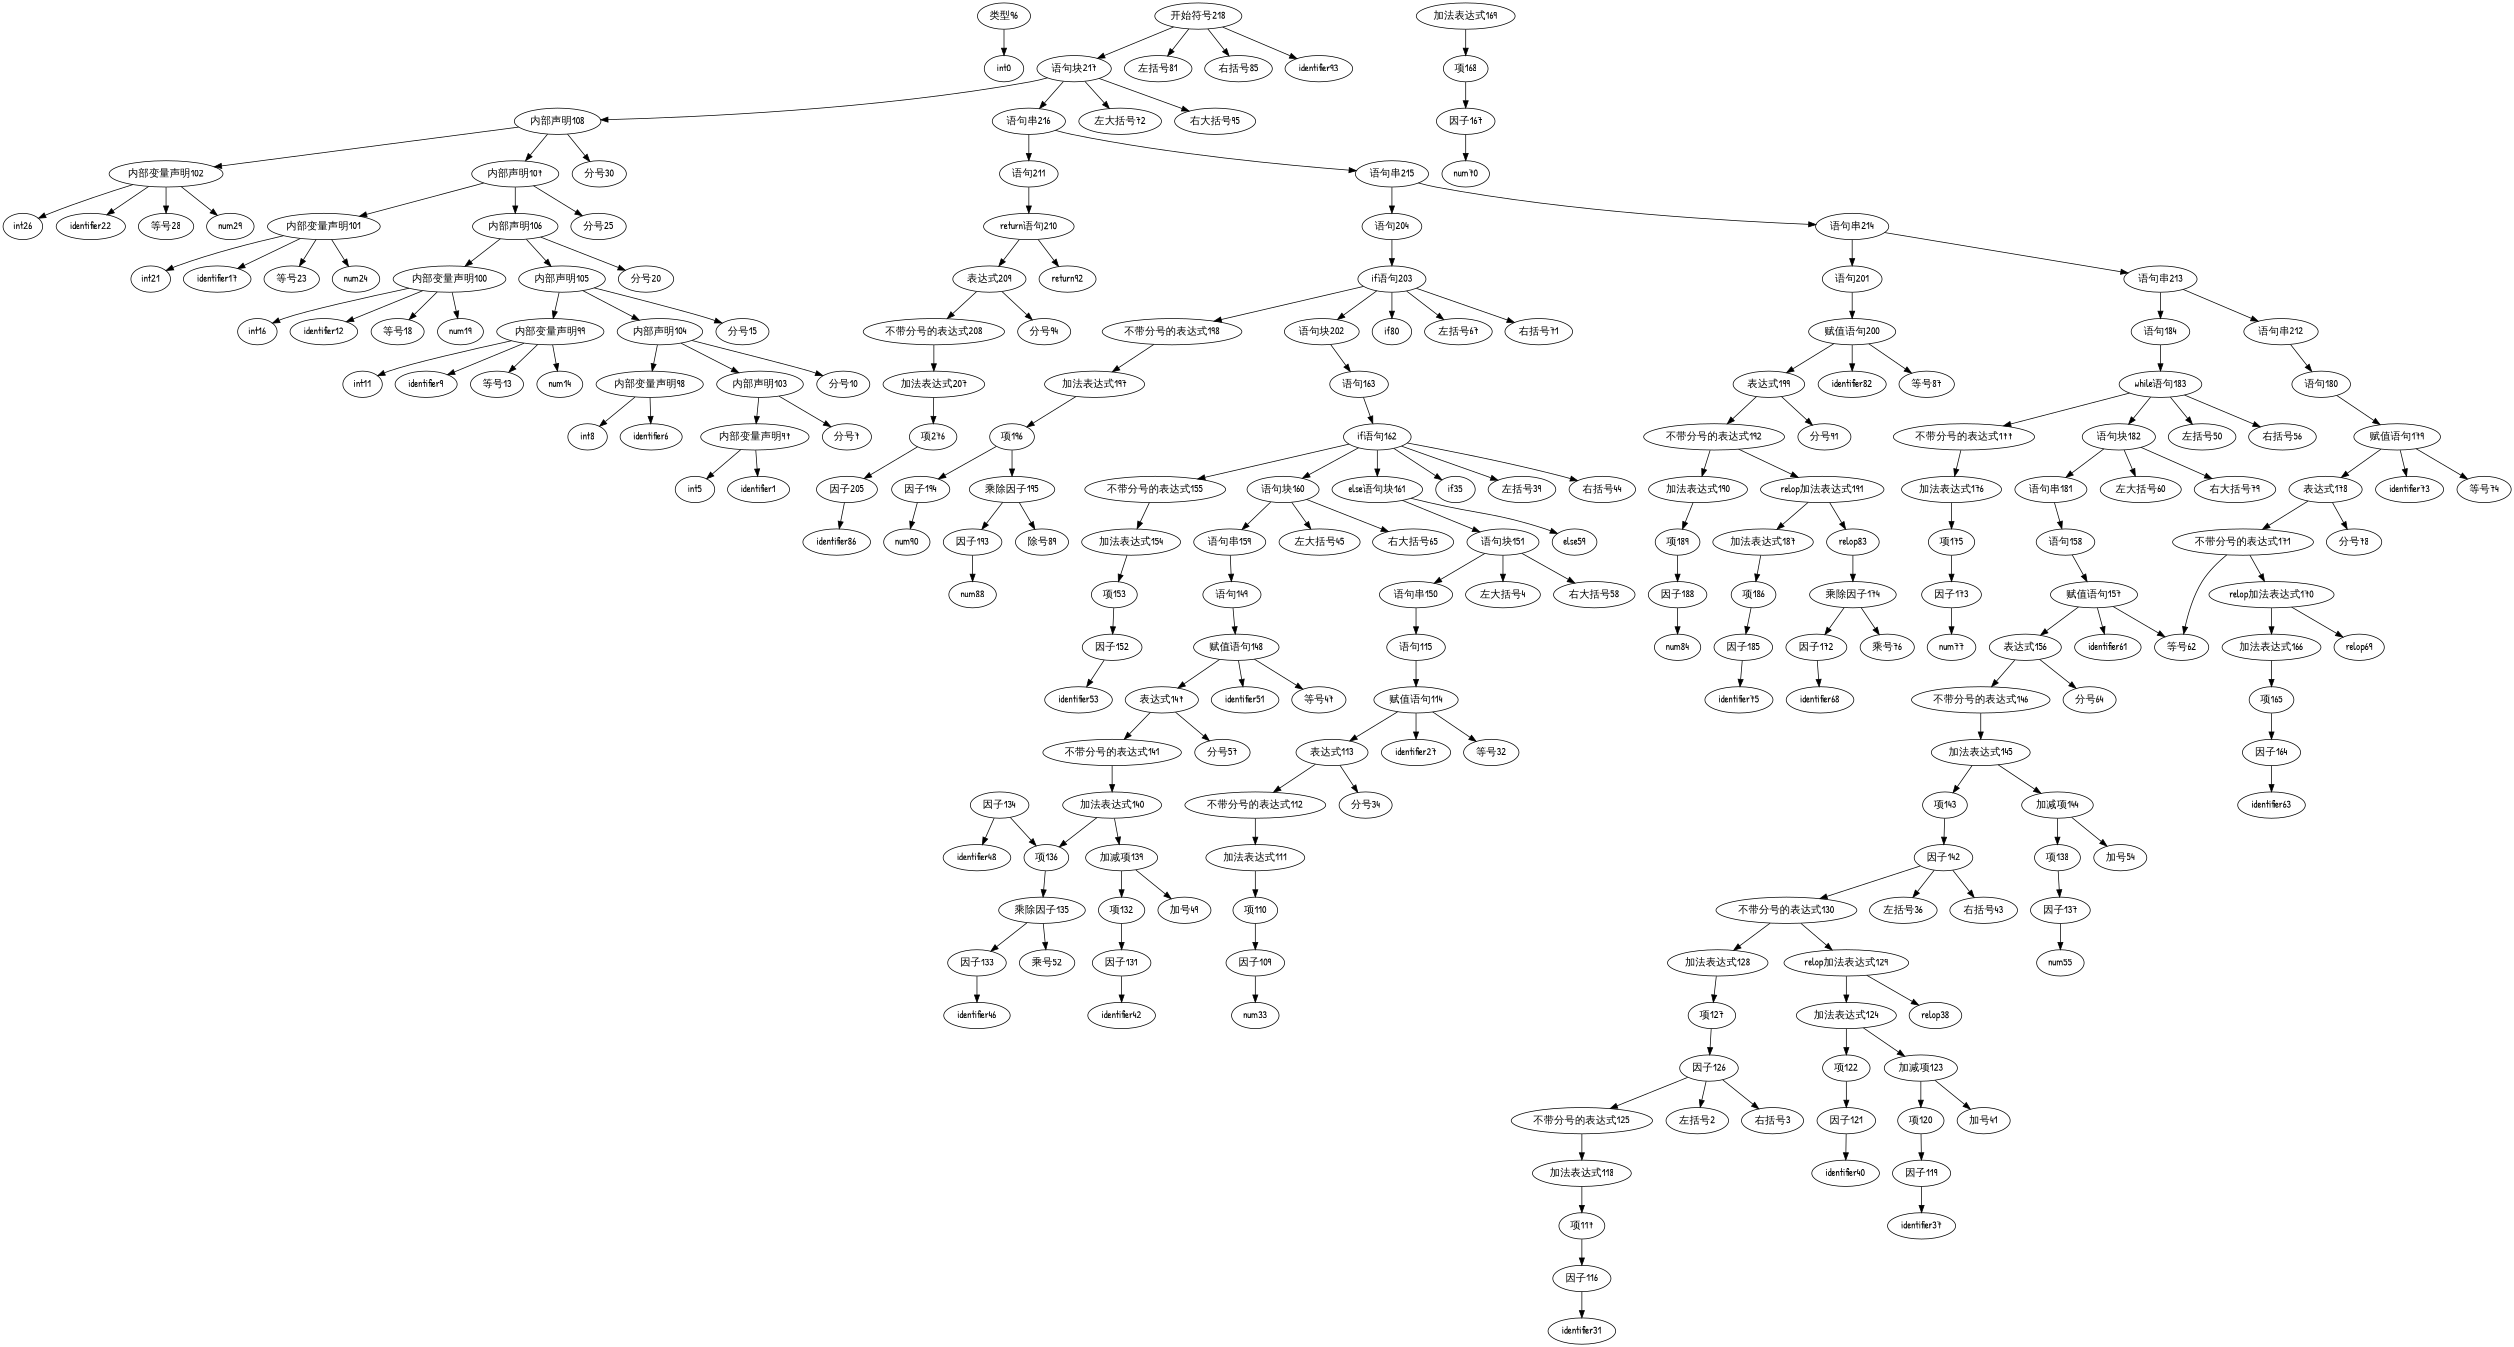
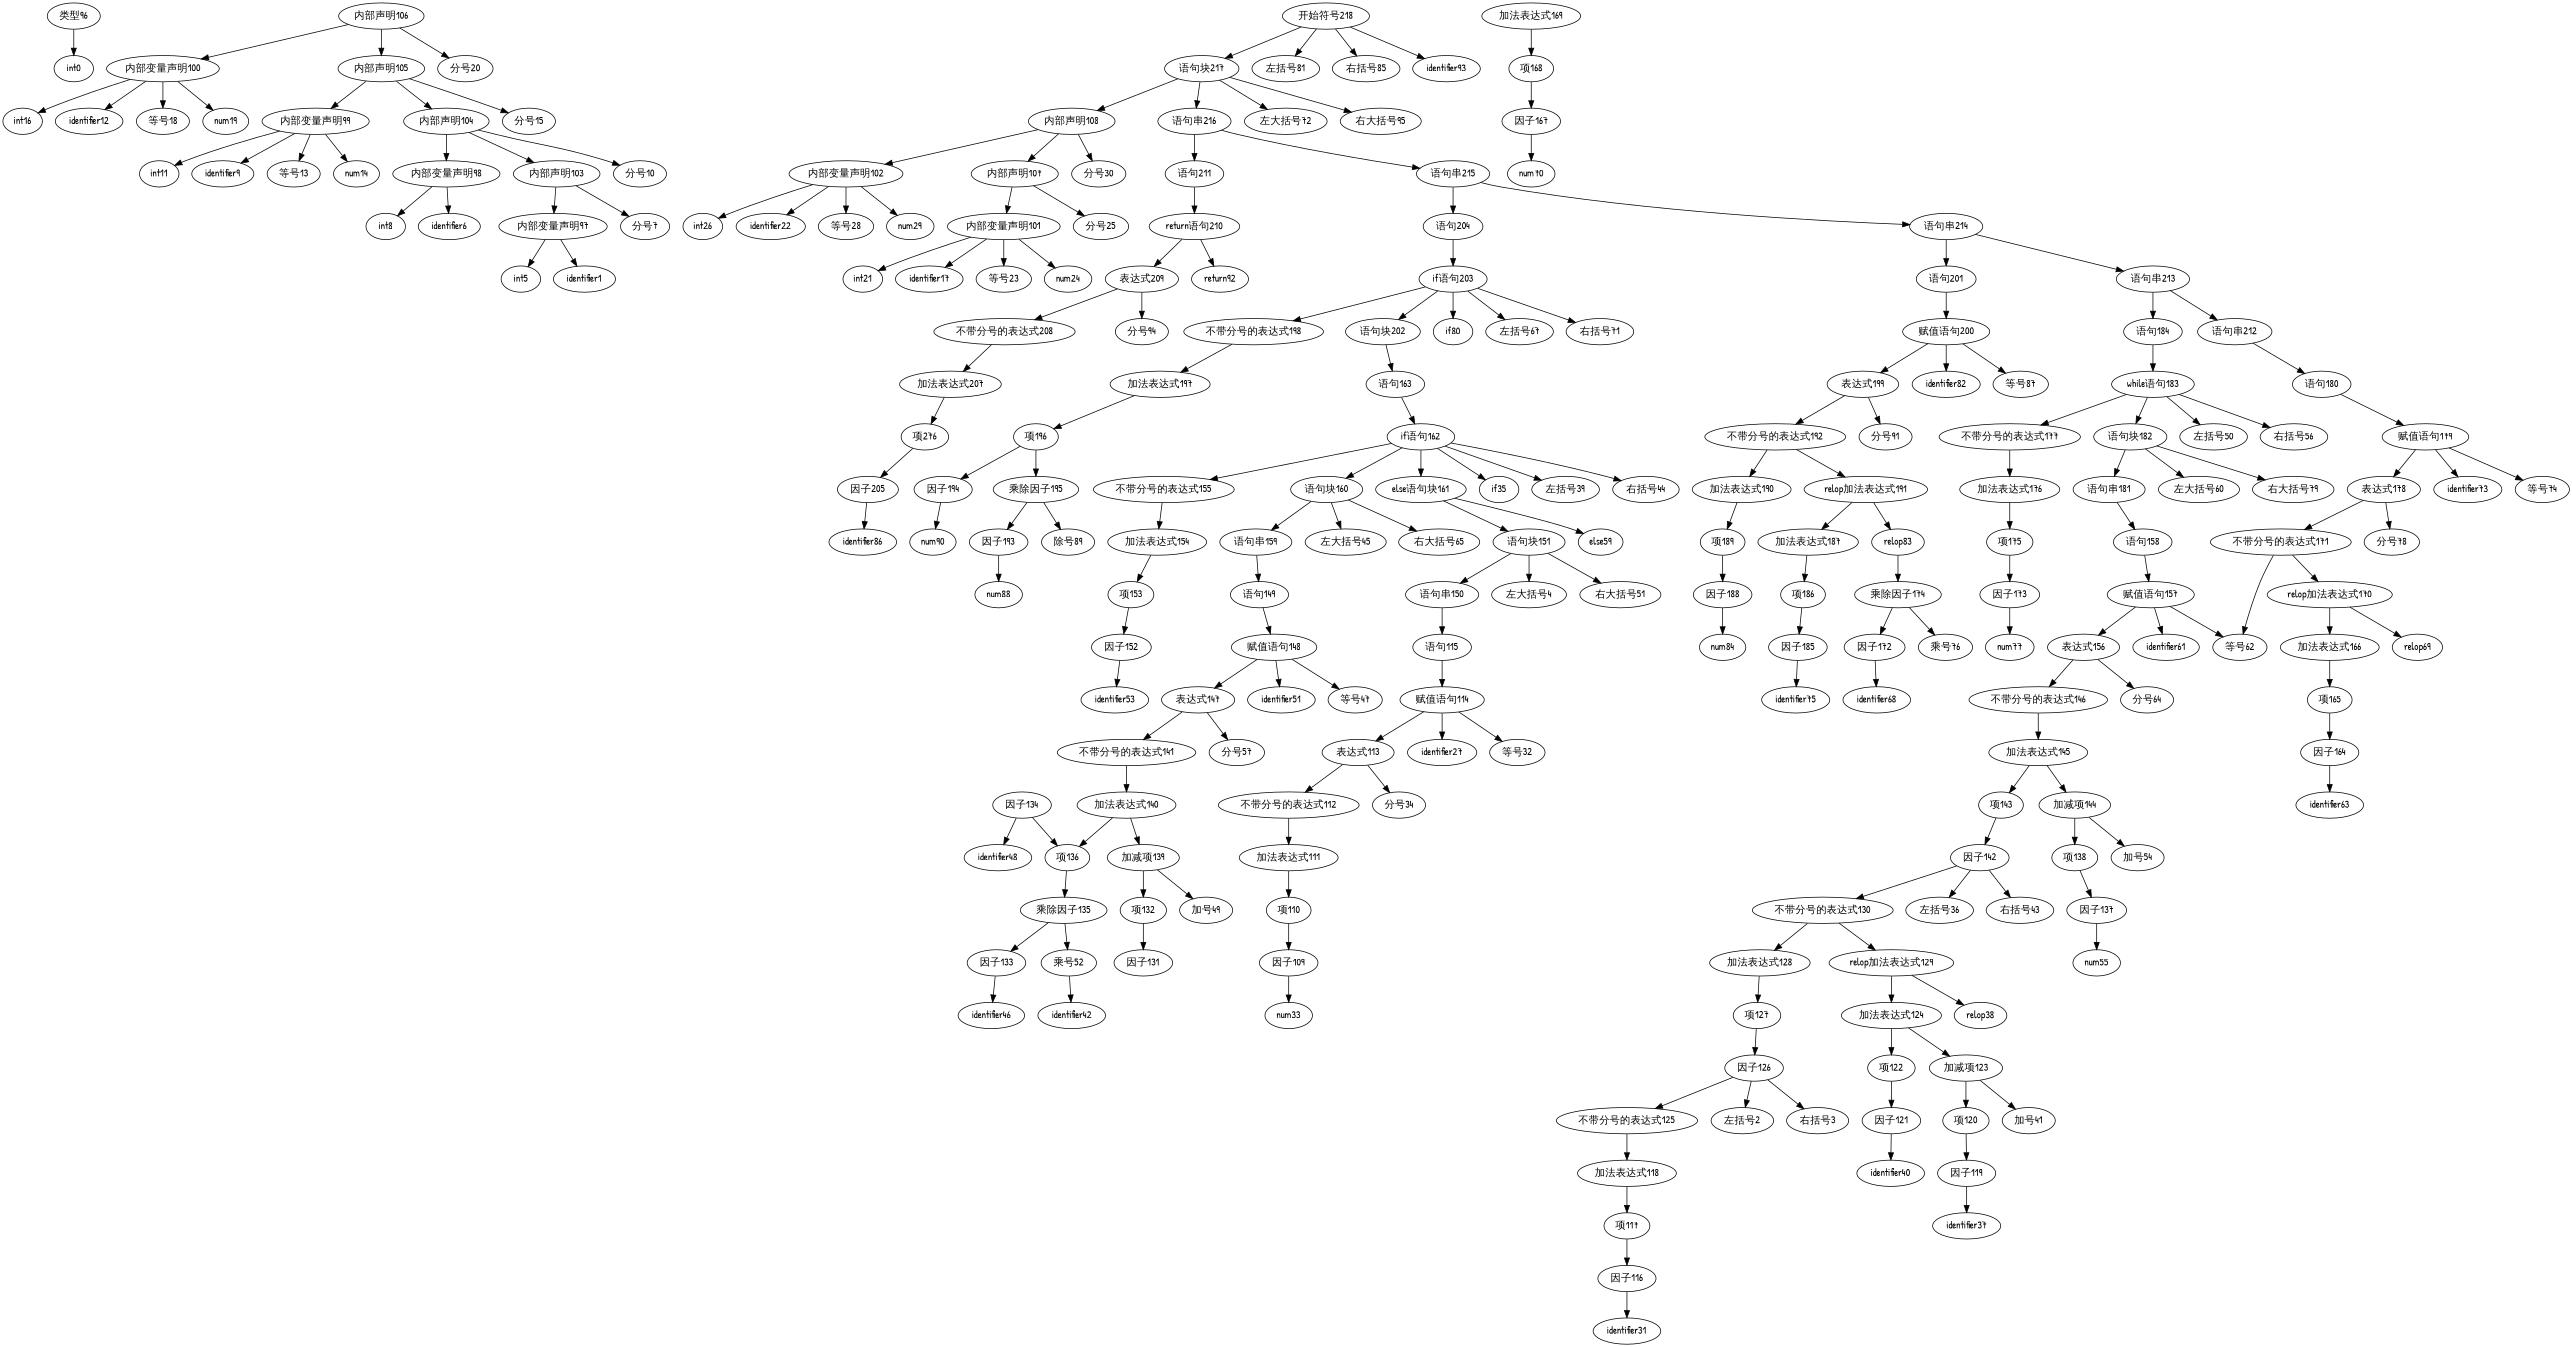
(515, 197) -> none
(1594, 595) -> (1620, 595)
(1122, 986) -> (1070, 986)
